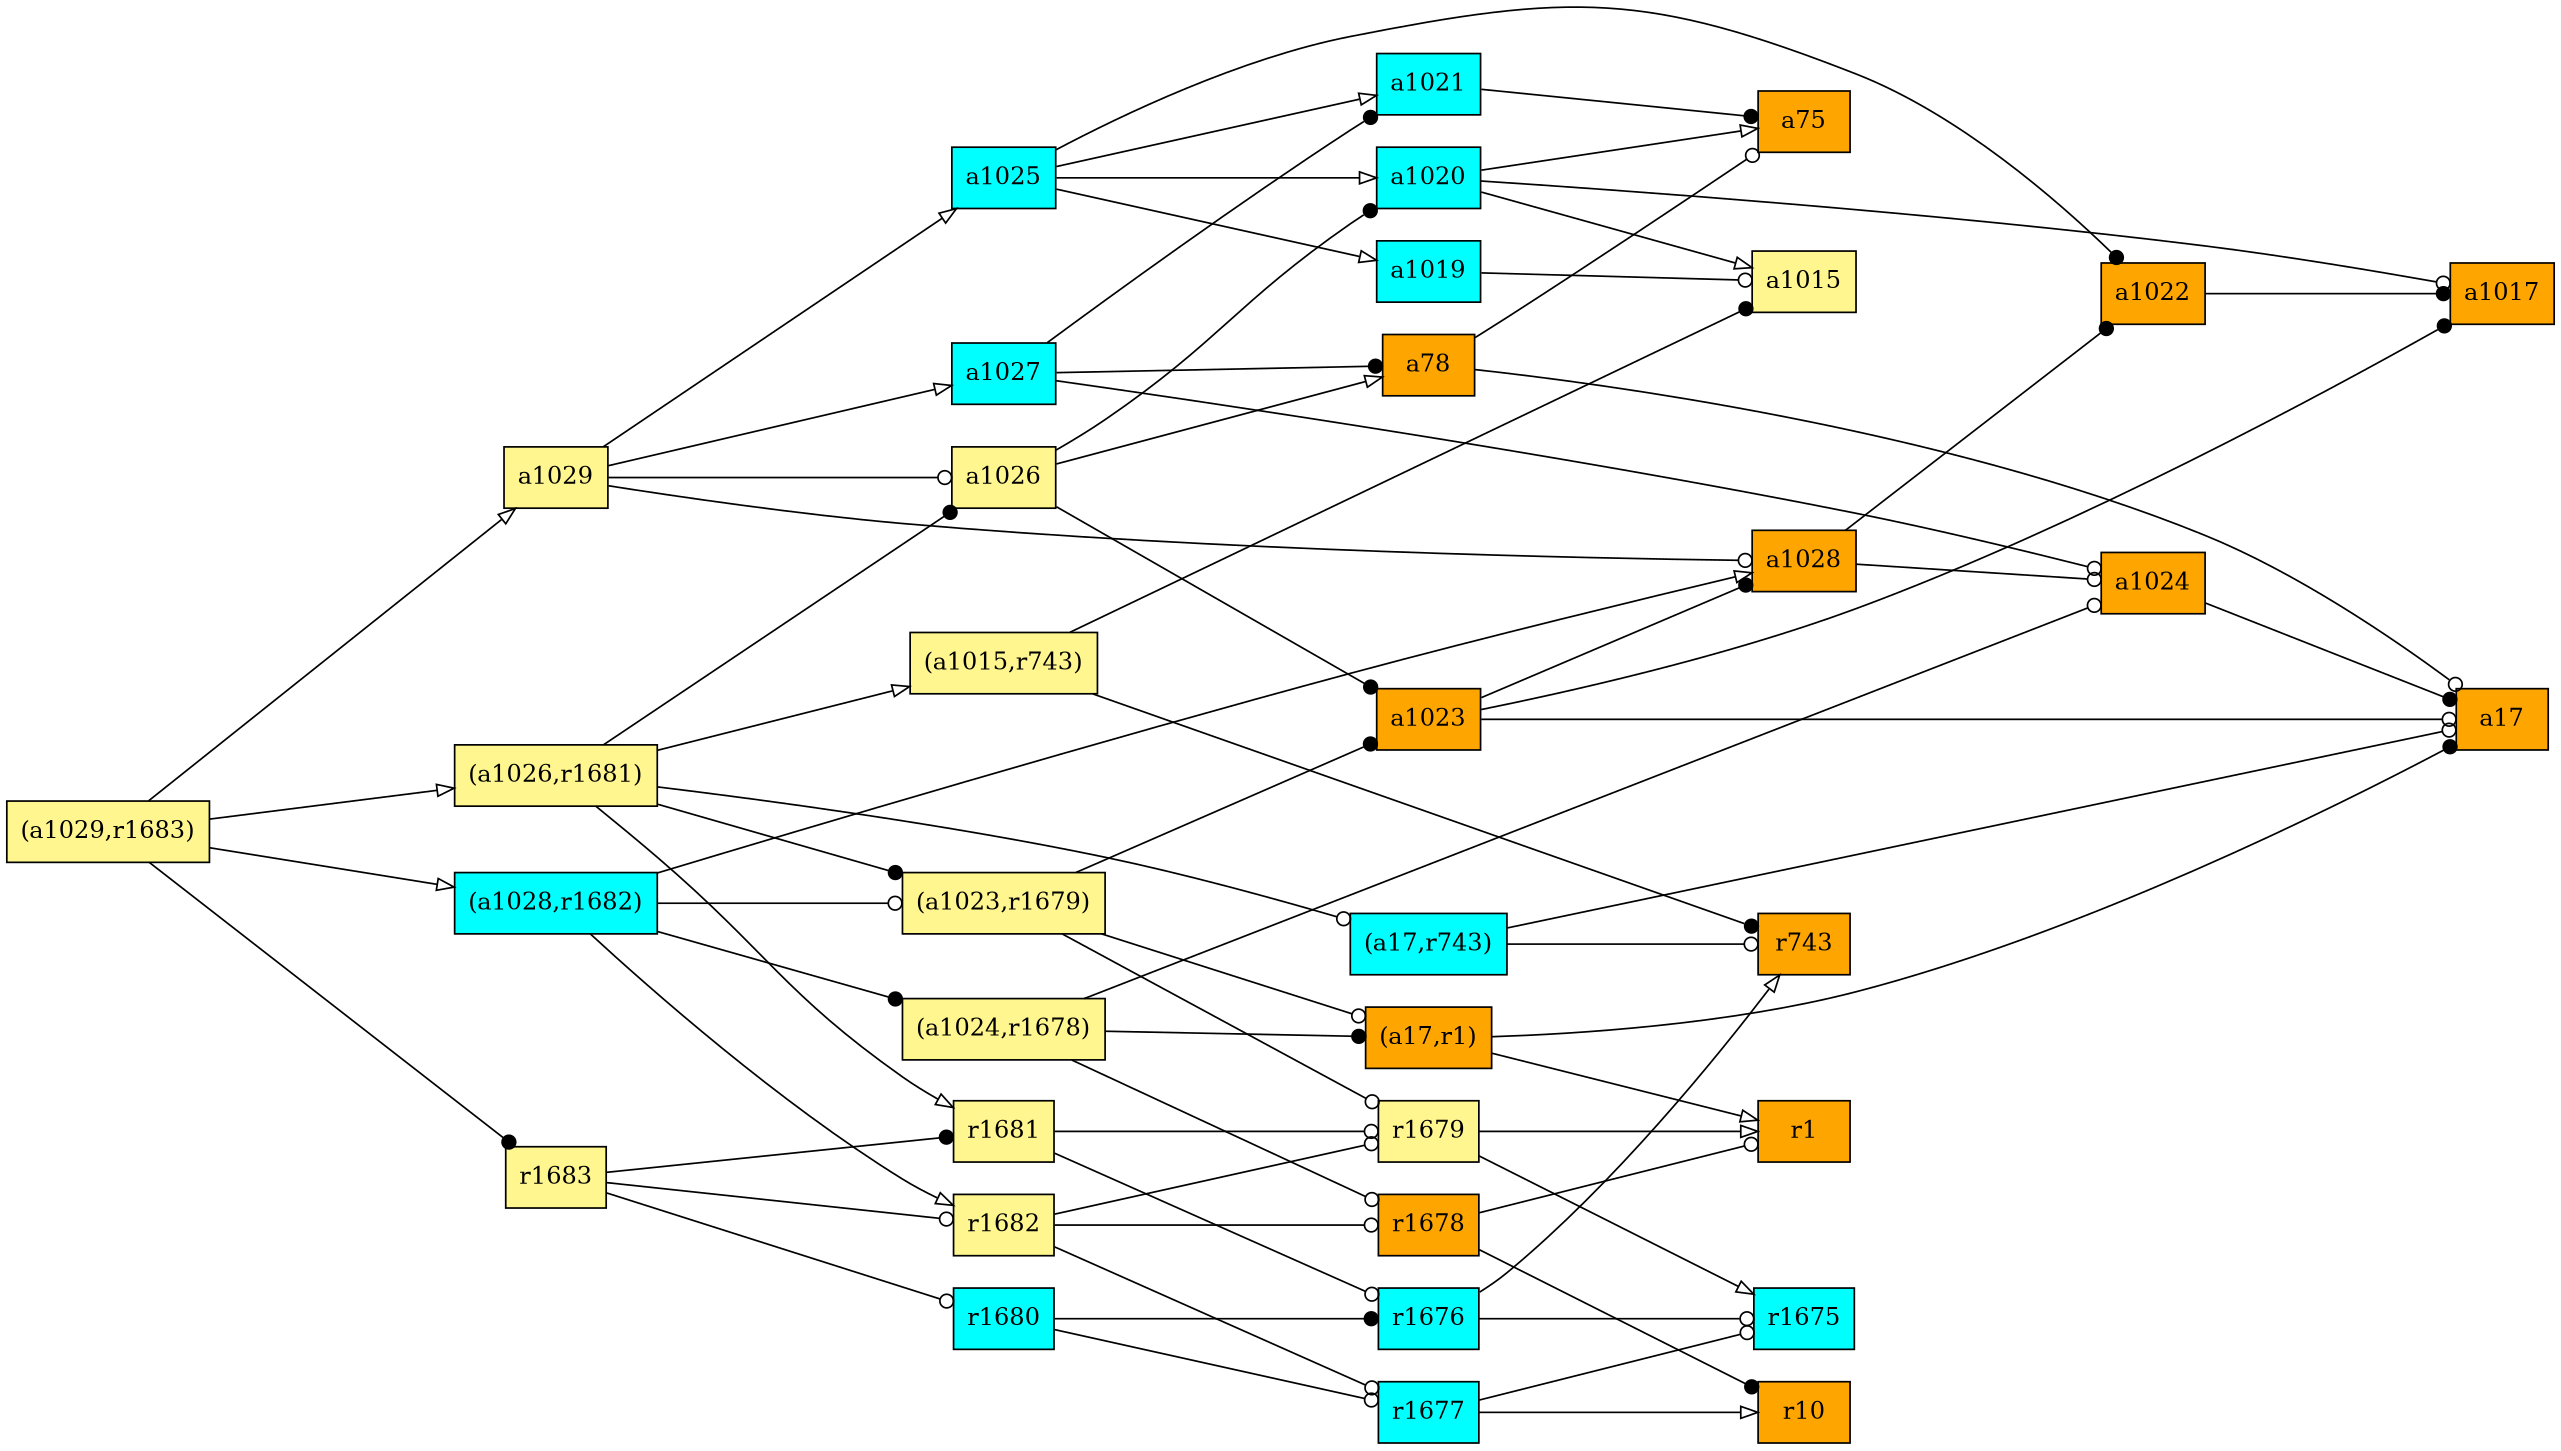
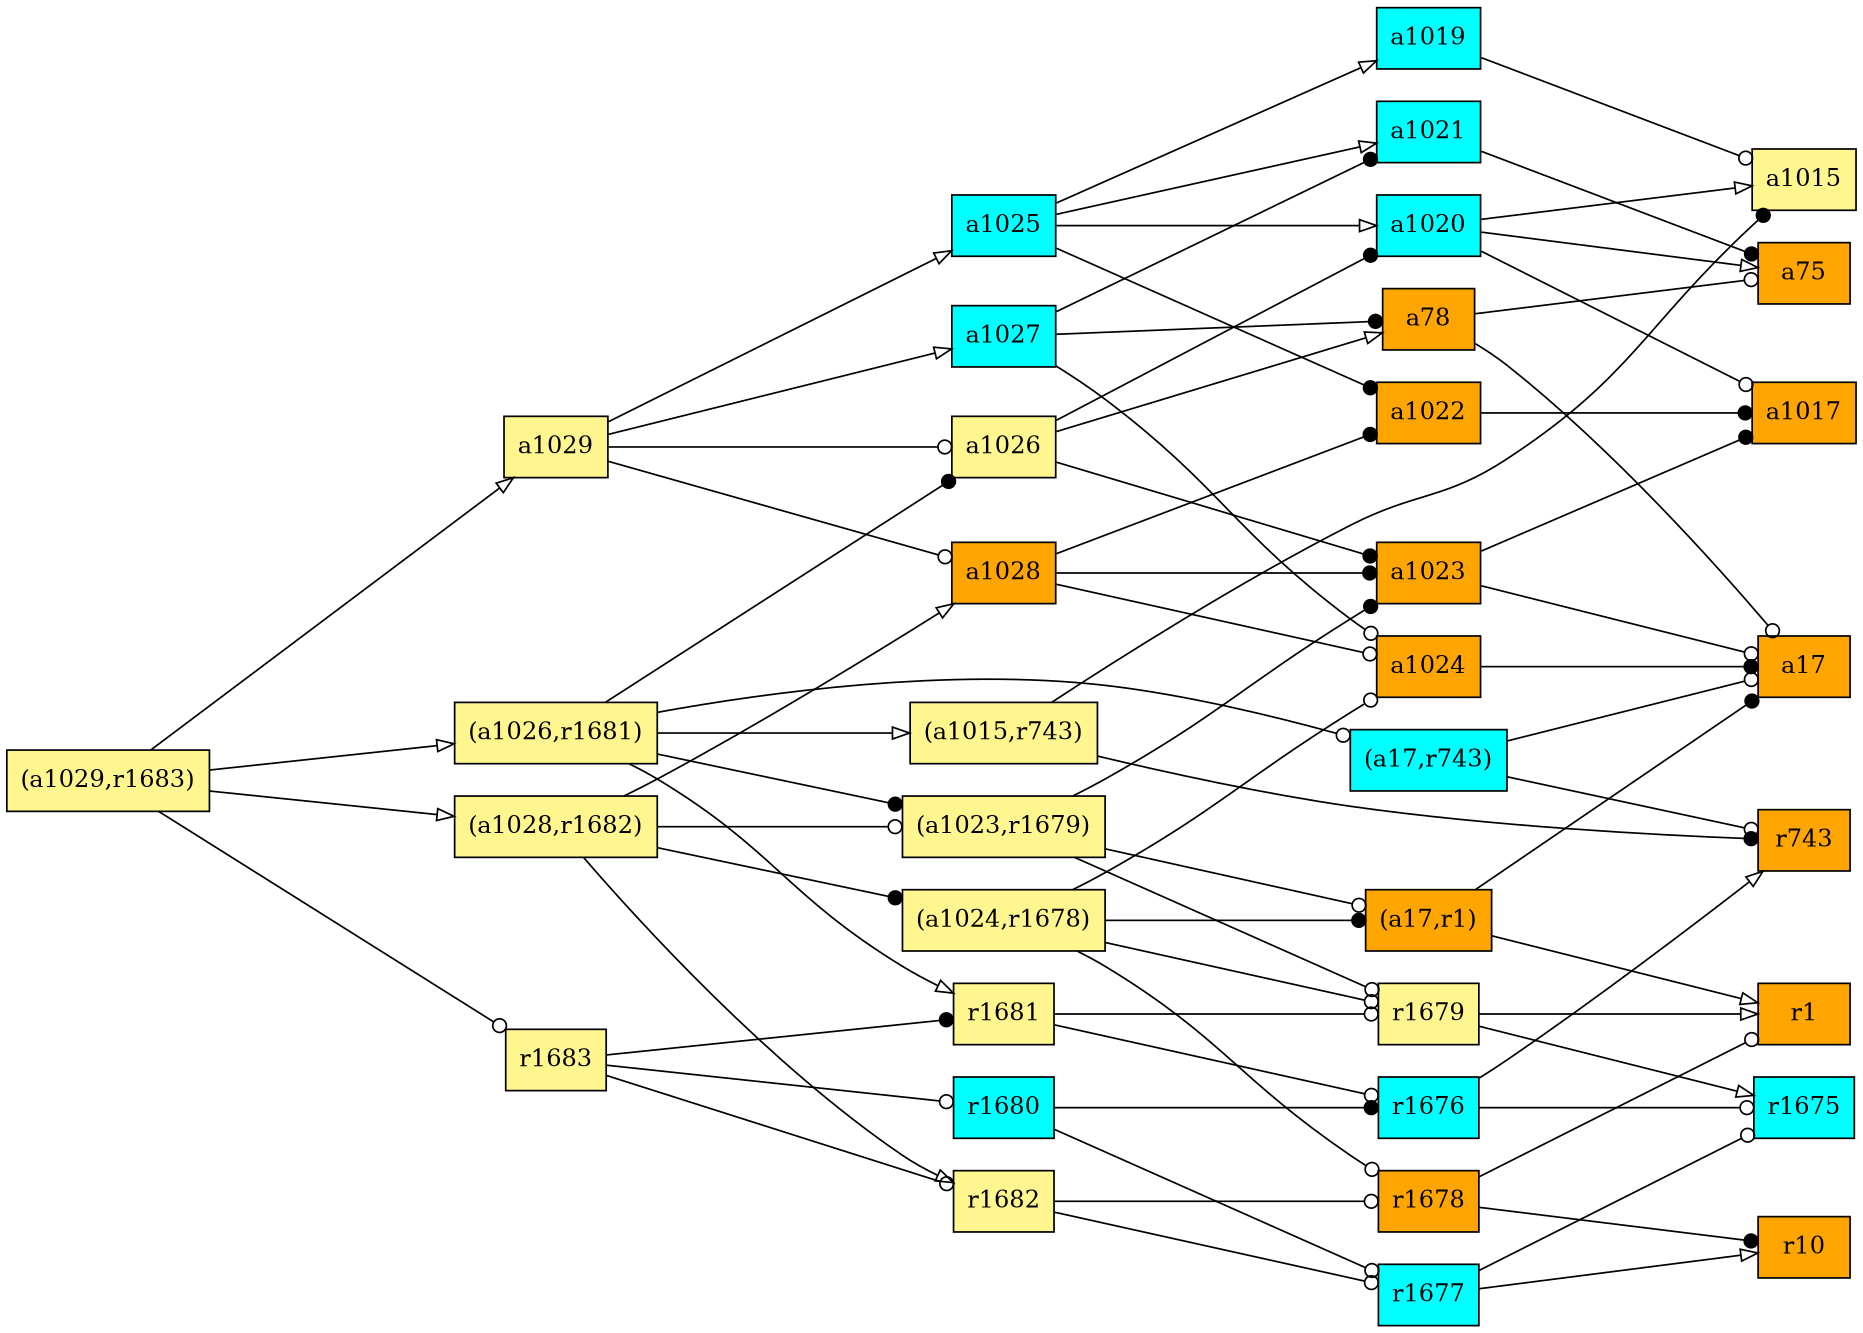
(1610, 643) -> (1209, 573)
(556, 903) -> (556, 827)
(326, 1000) -> (326, 917)
(1210, 1180) -> (1235, 971)
